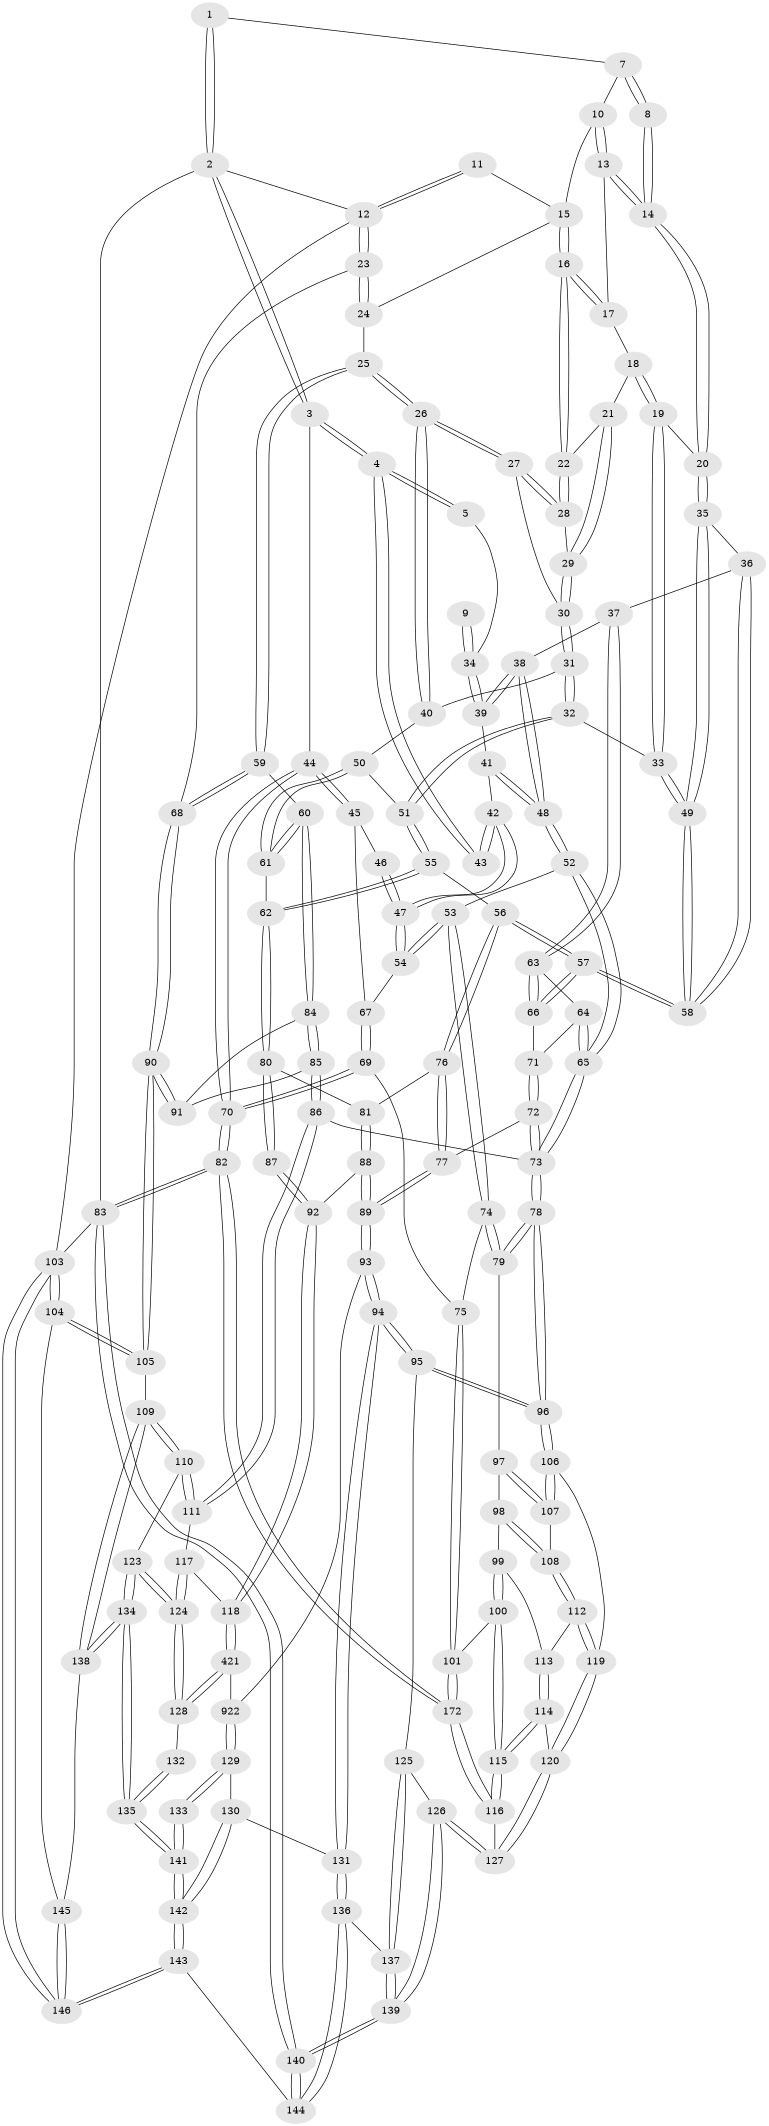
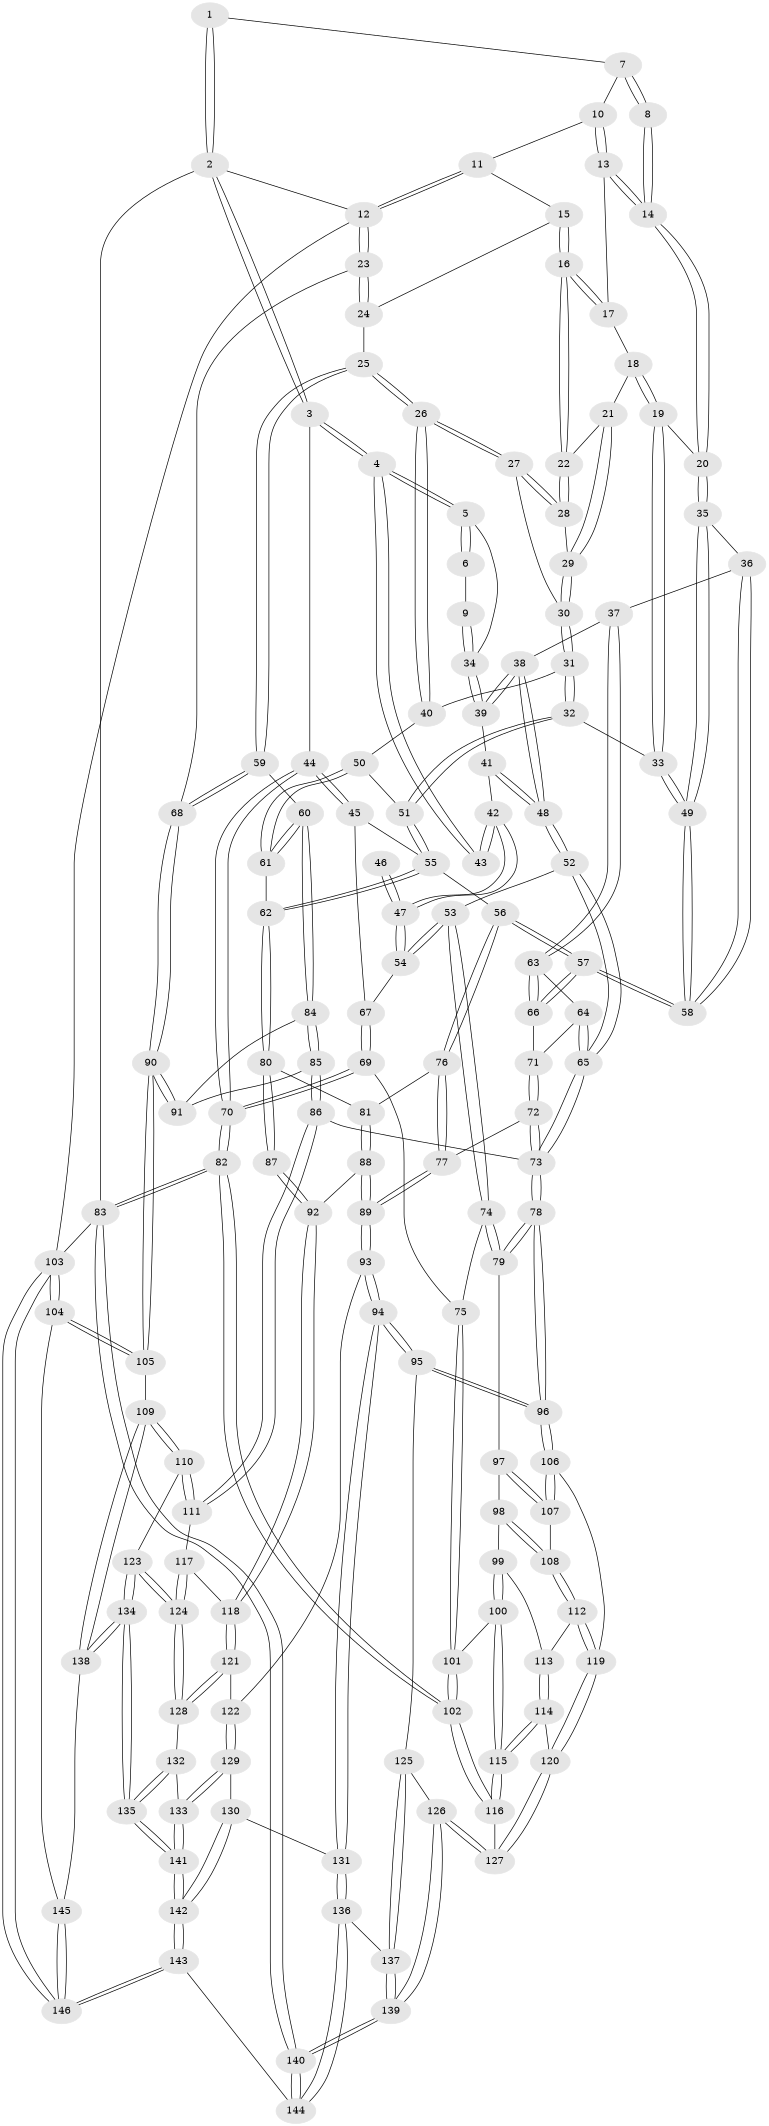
(575, 163) -> (538, 140)
none -> (466, 564)
(368, 839) -> (393, 839)
(231, 1662) -> (231, 1662)
(231, 1712) -> (231, 1712)
(453, 1712) -> (453, 1712)
none -> (177, 1787)
